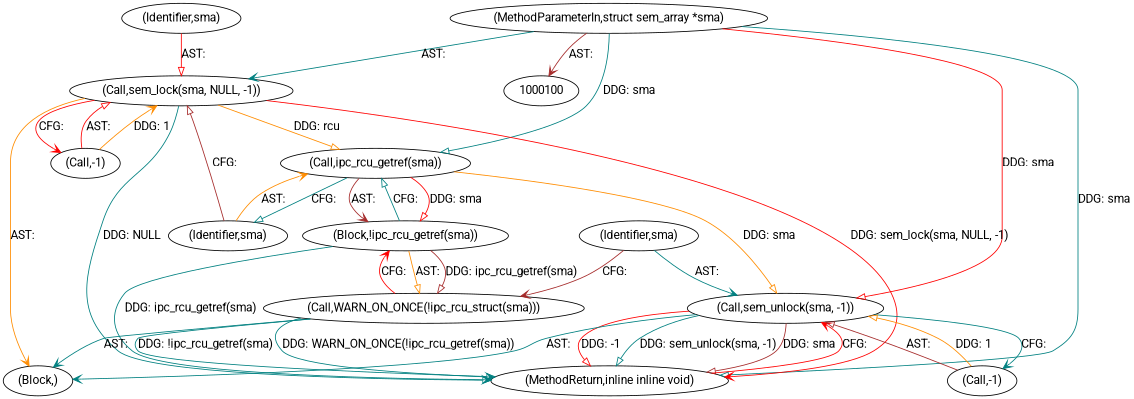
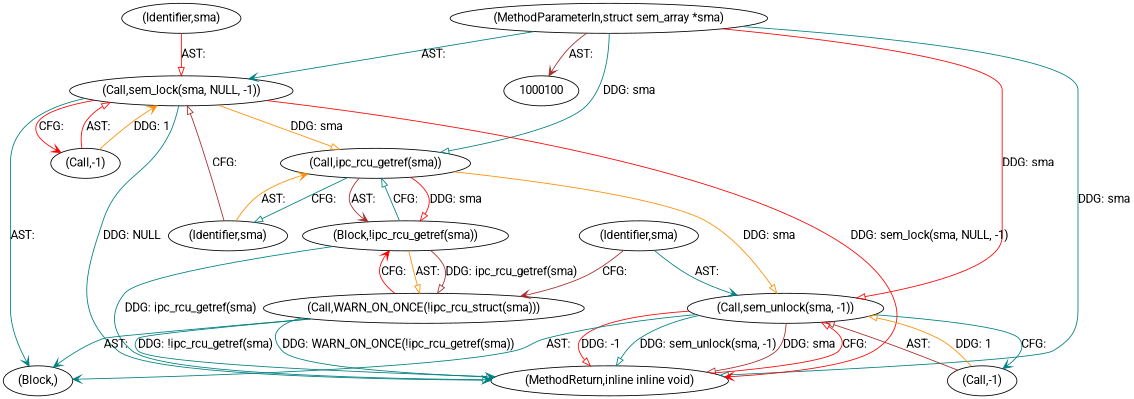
(317, 127) -> (317, 127)
(10, 209) -> (10, 209)
(792, 364) -> (792, 364)
